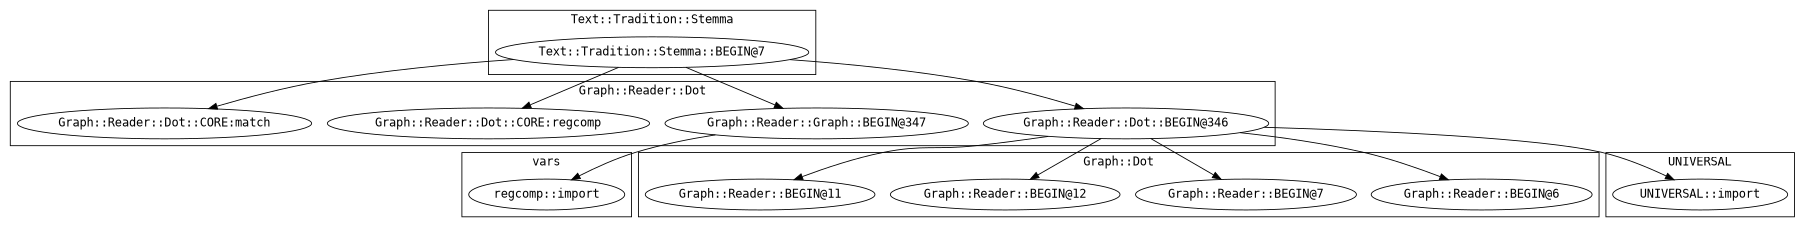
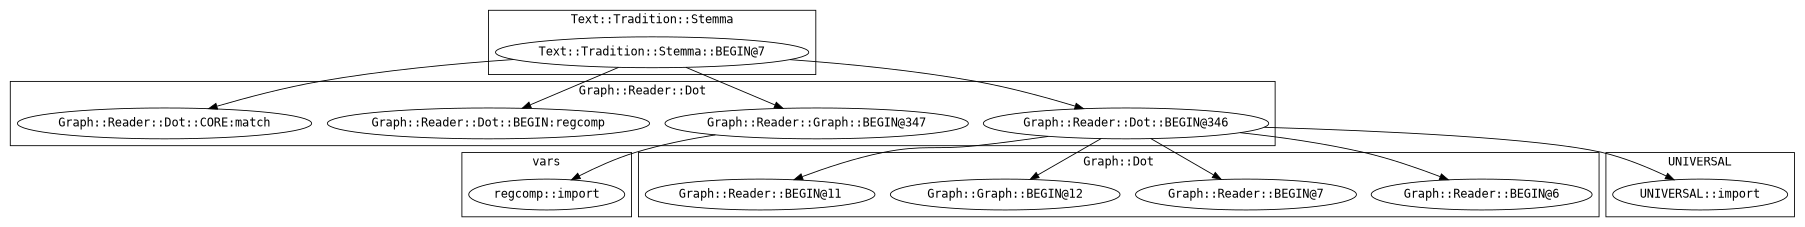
(488, 123) -> (488, 123)
(1005, 195) -> (1005, 195)
